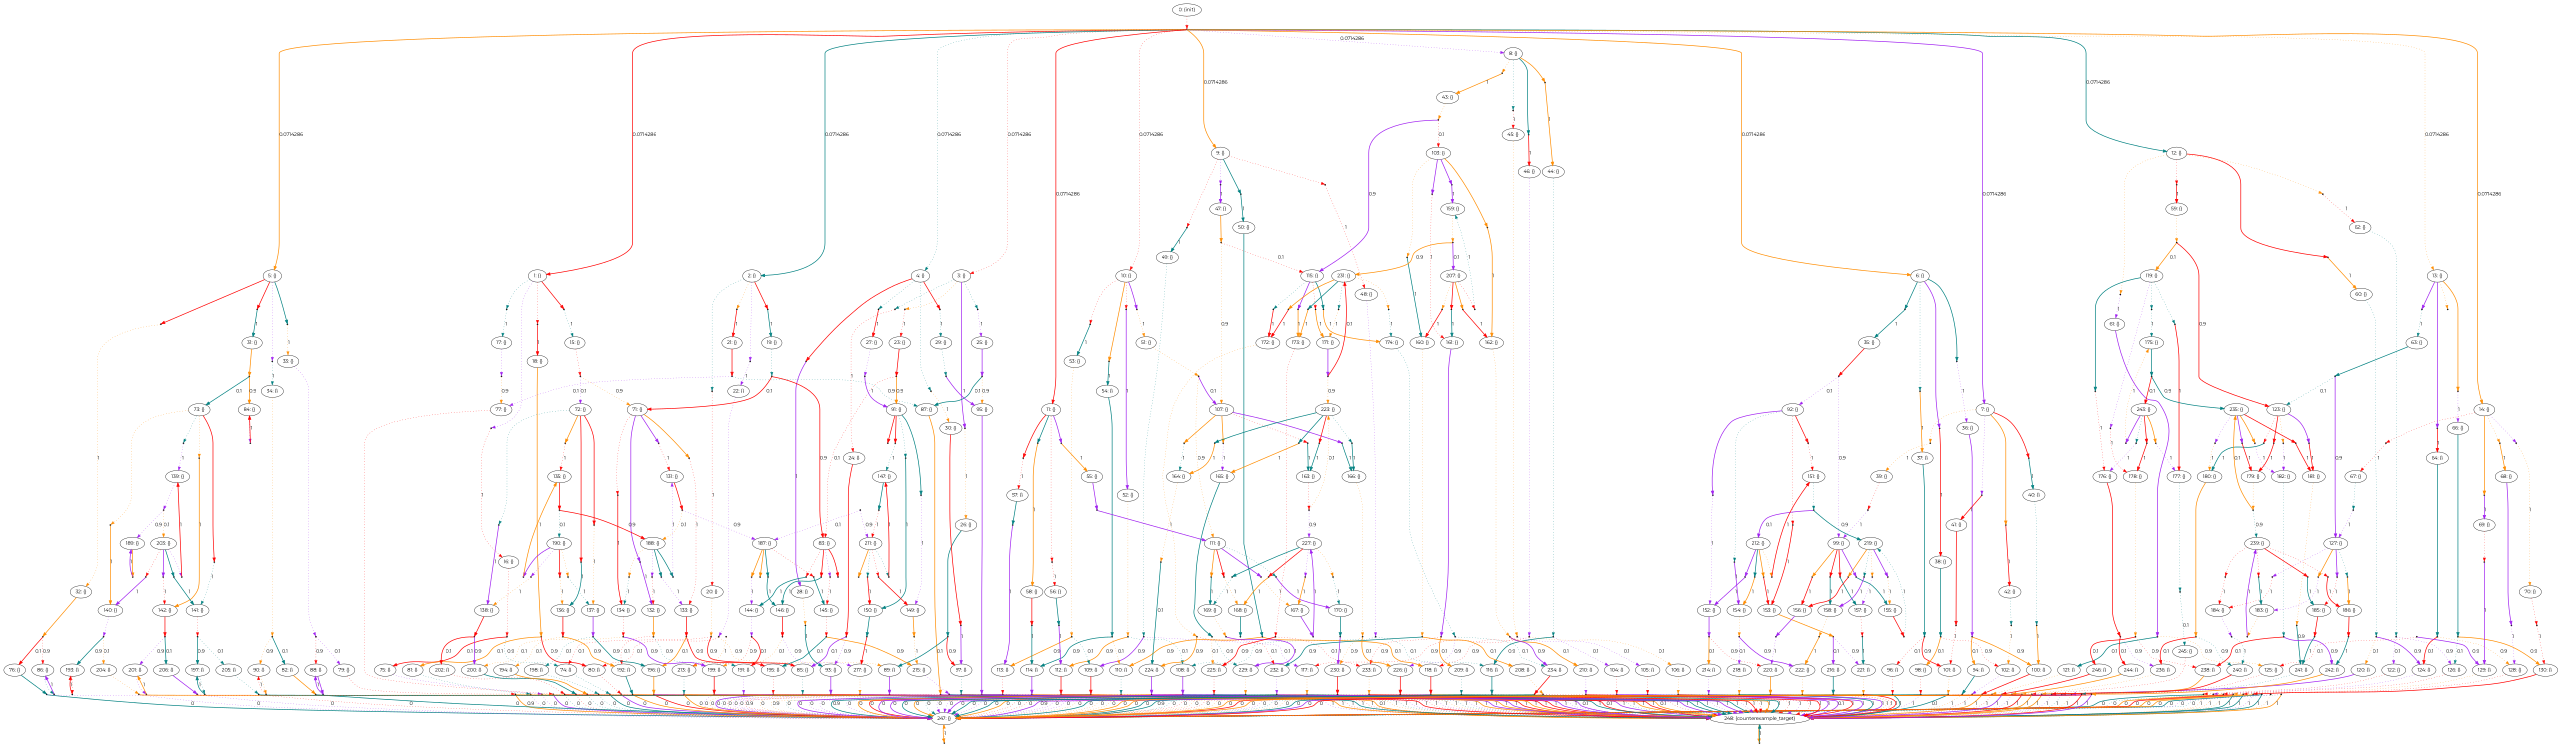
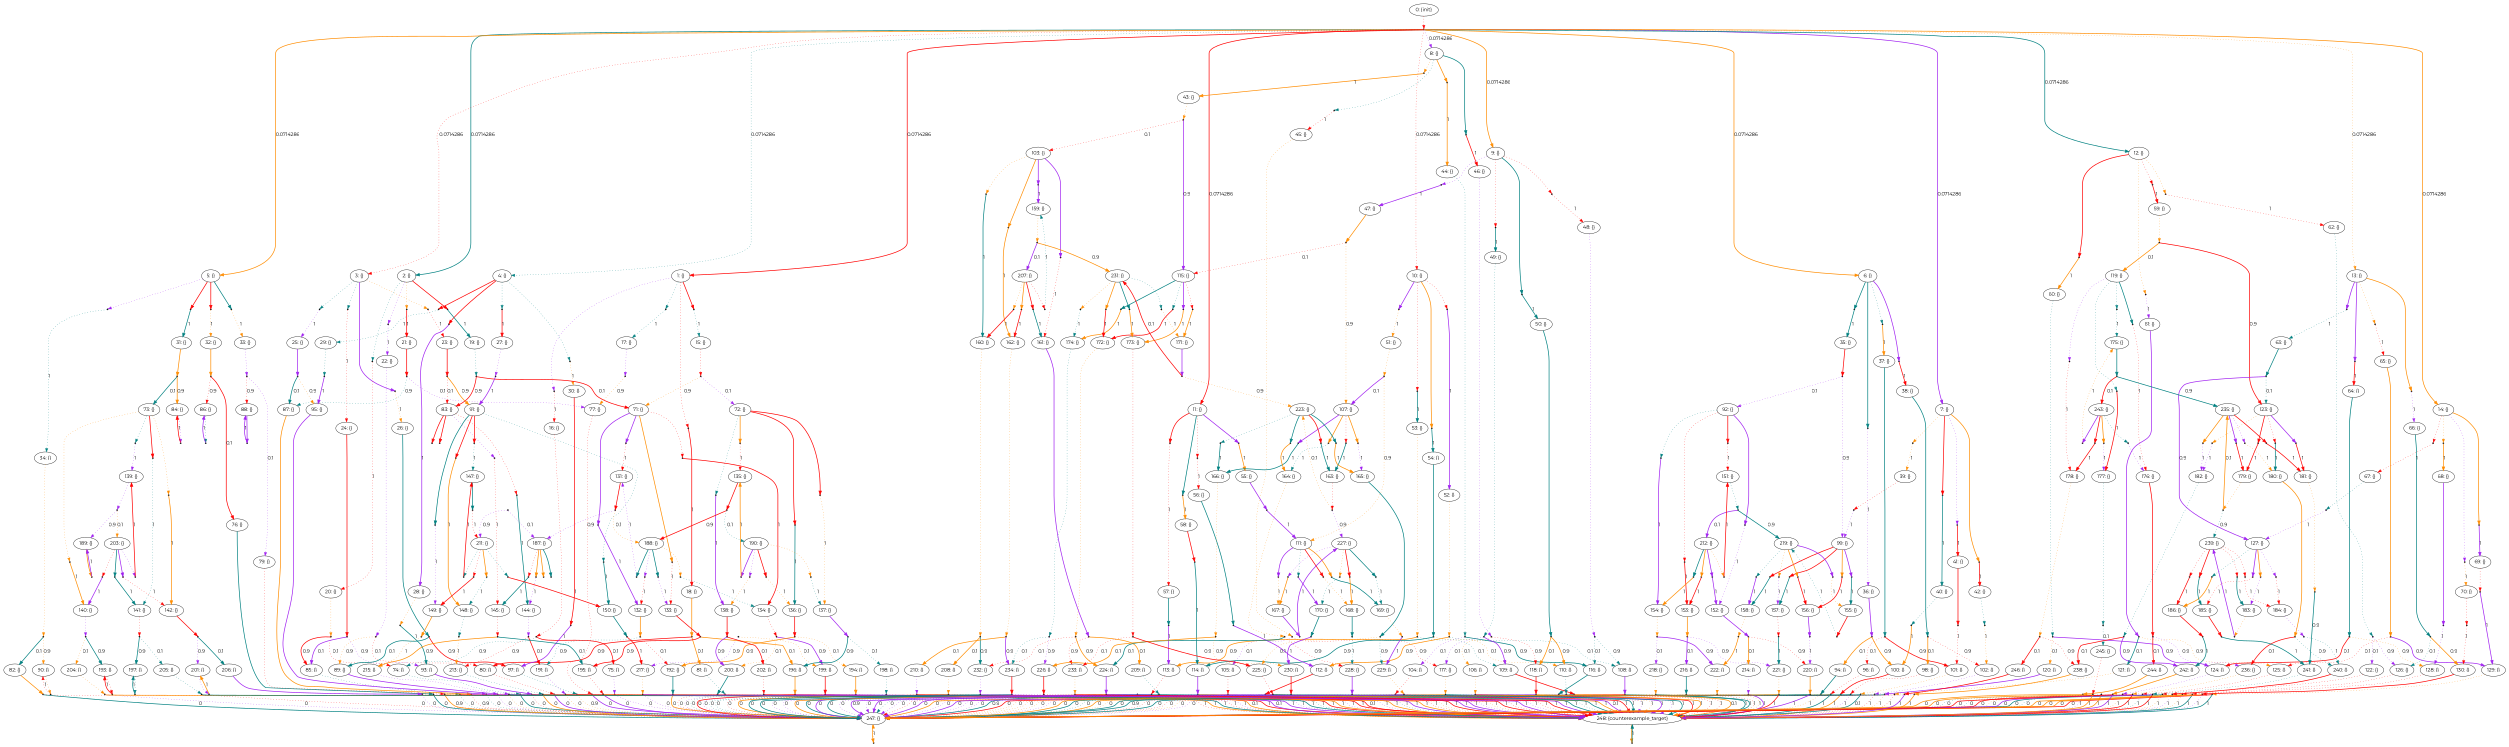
none -> (2385, 361)
none -> (466, 610)
(782, 610) -> none
none -> (1352, 670)
